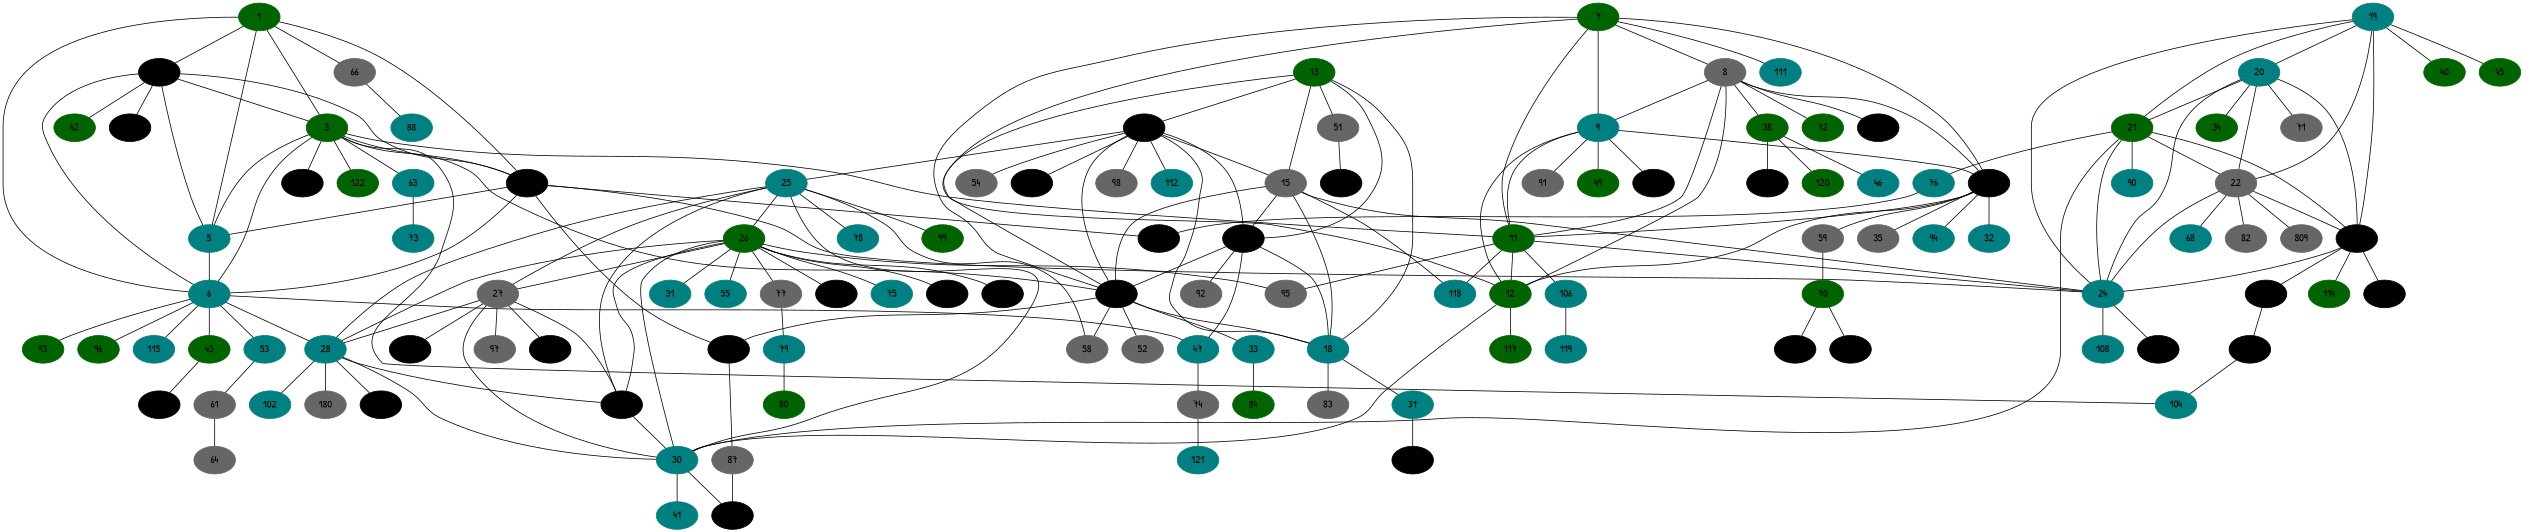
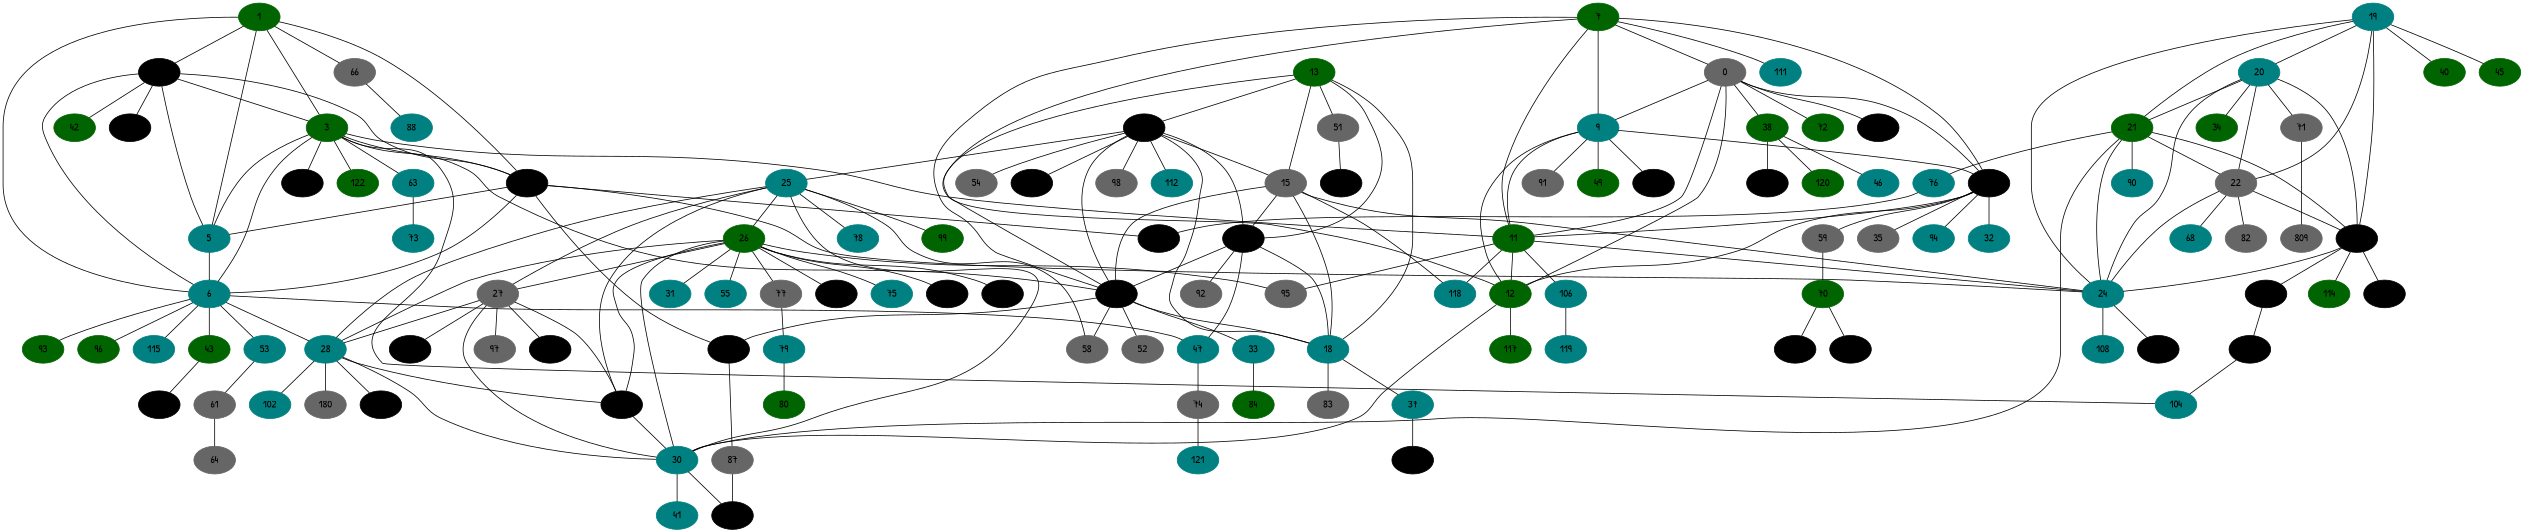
(1725, 72) -> (1725, 72)
(2269, 211) -> (2301, 183)
